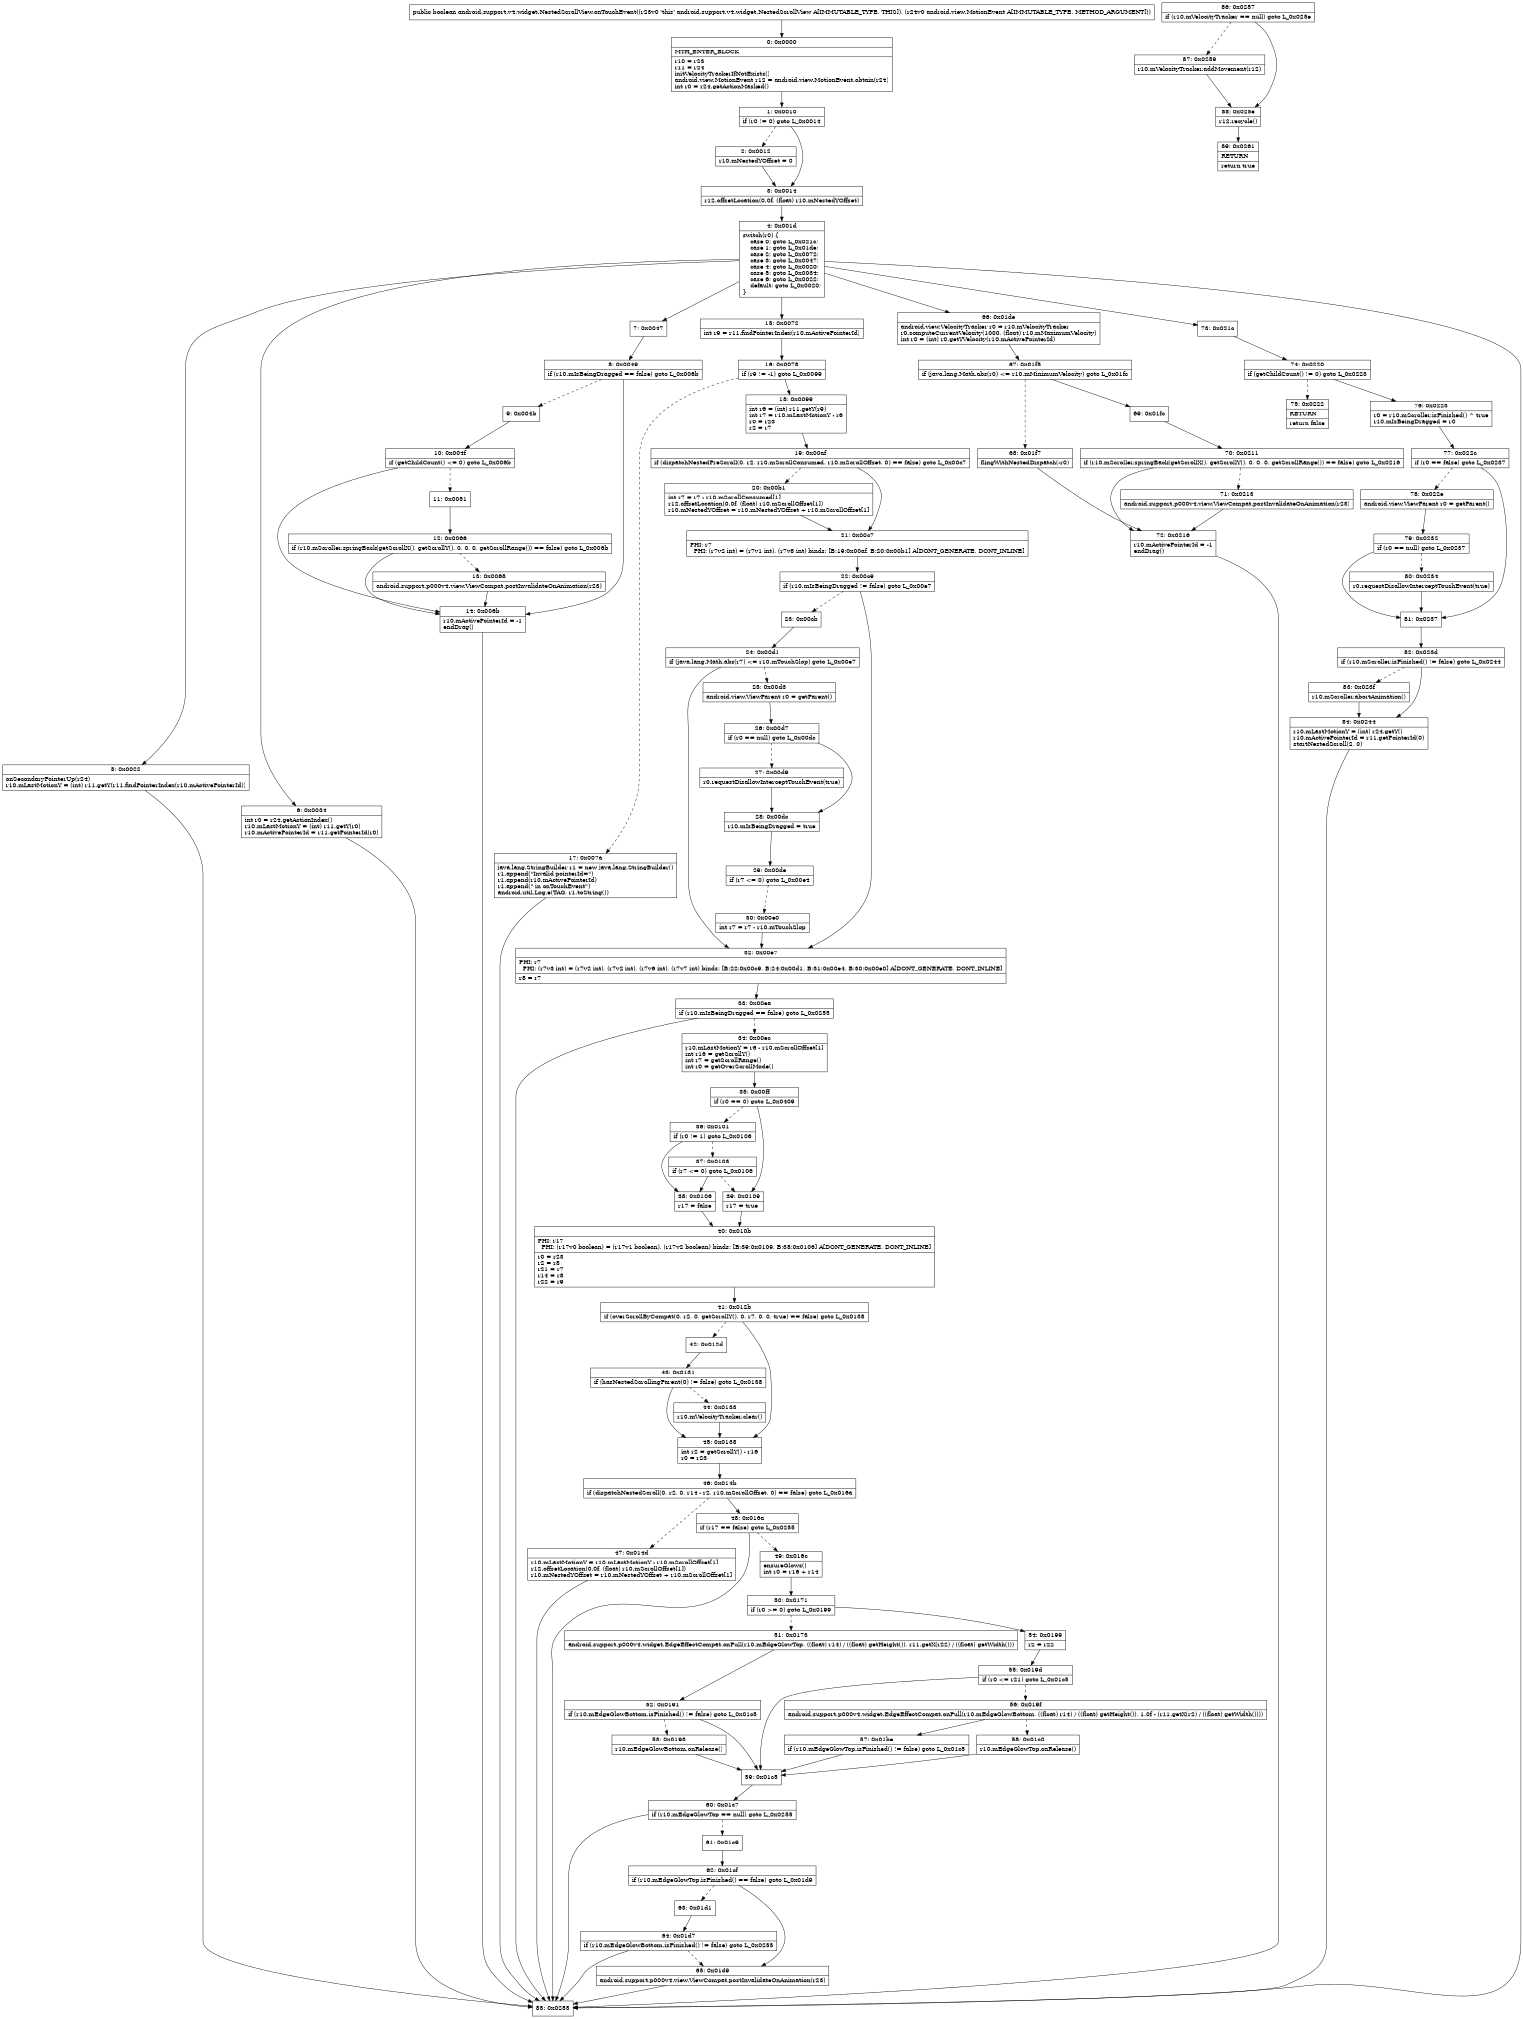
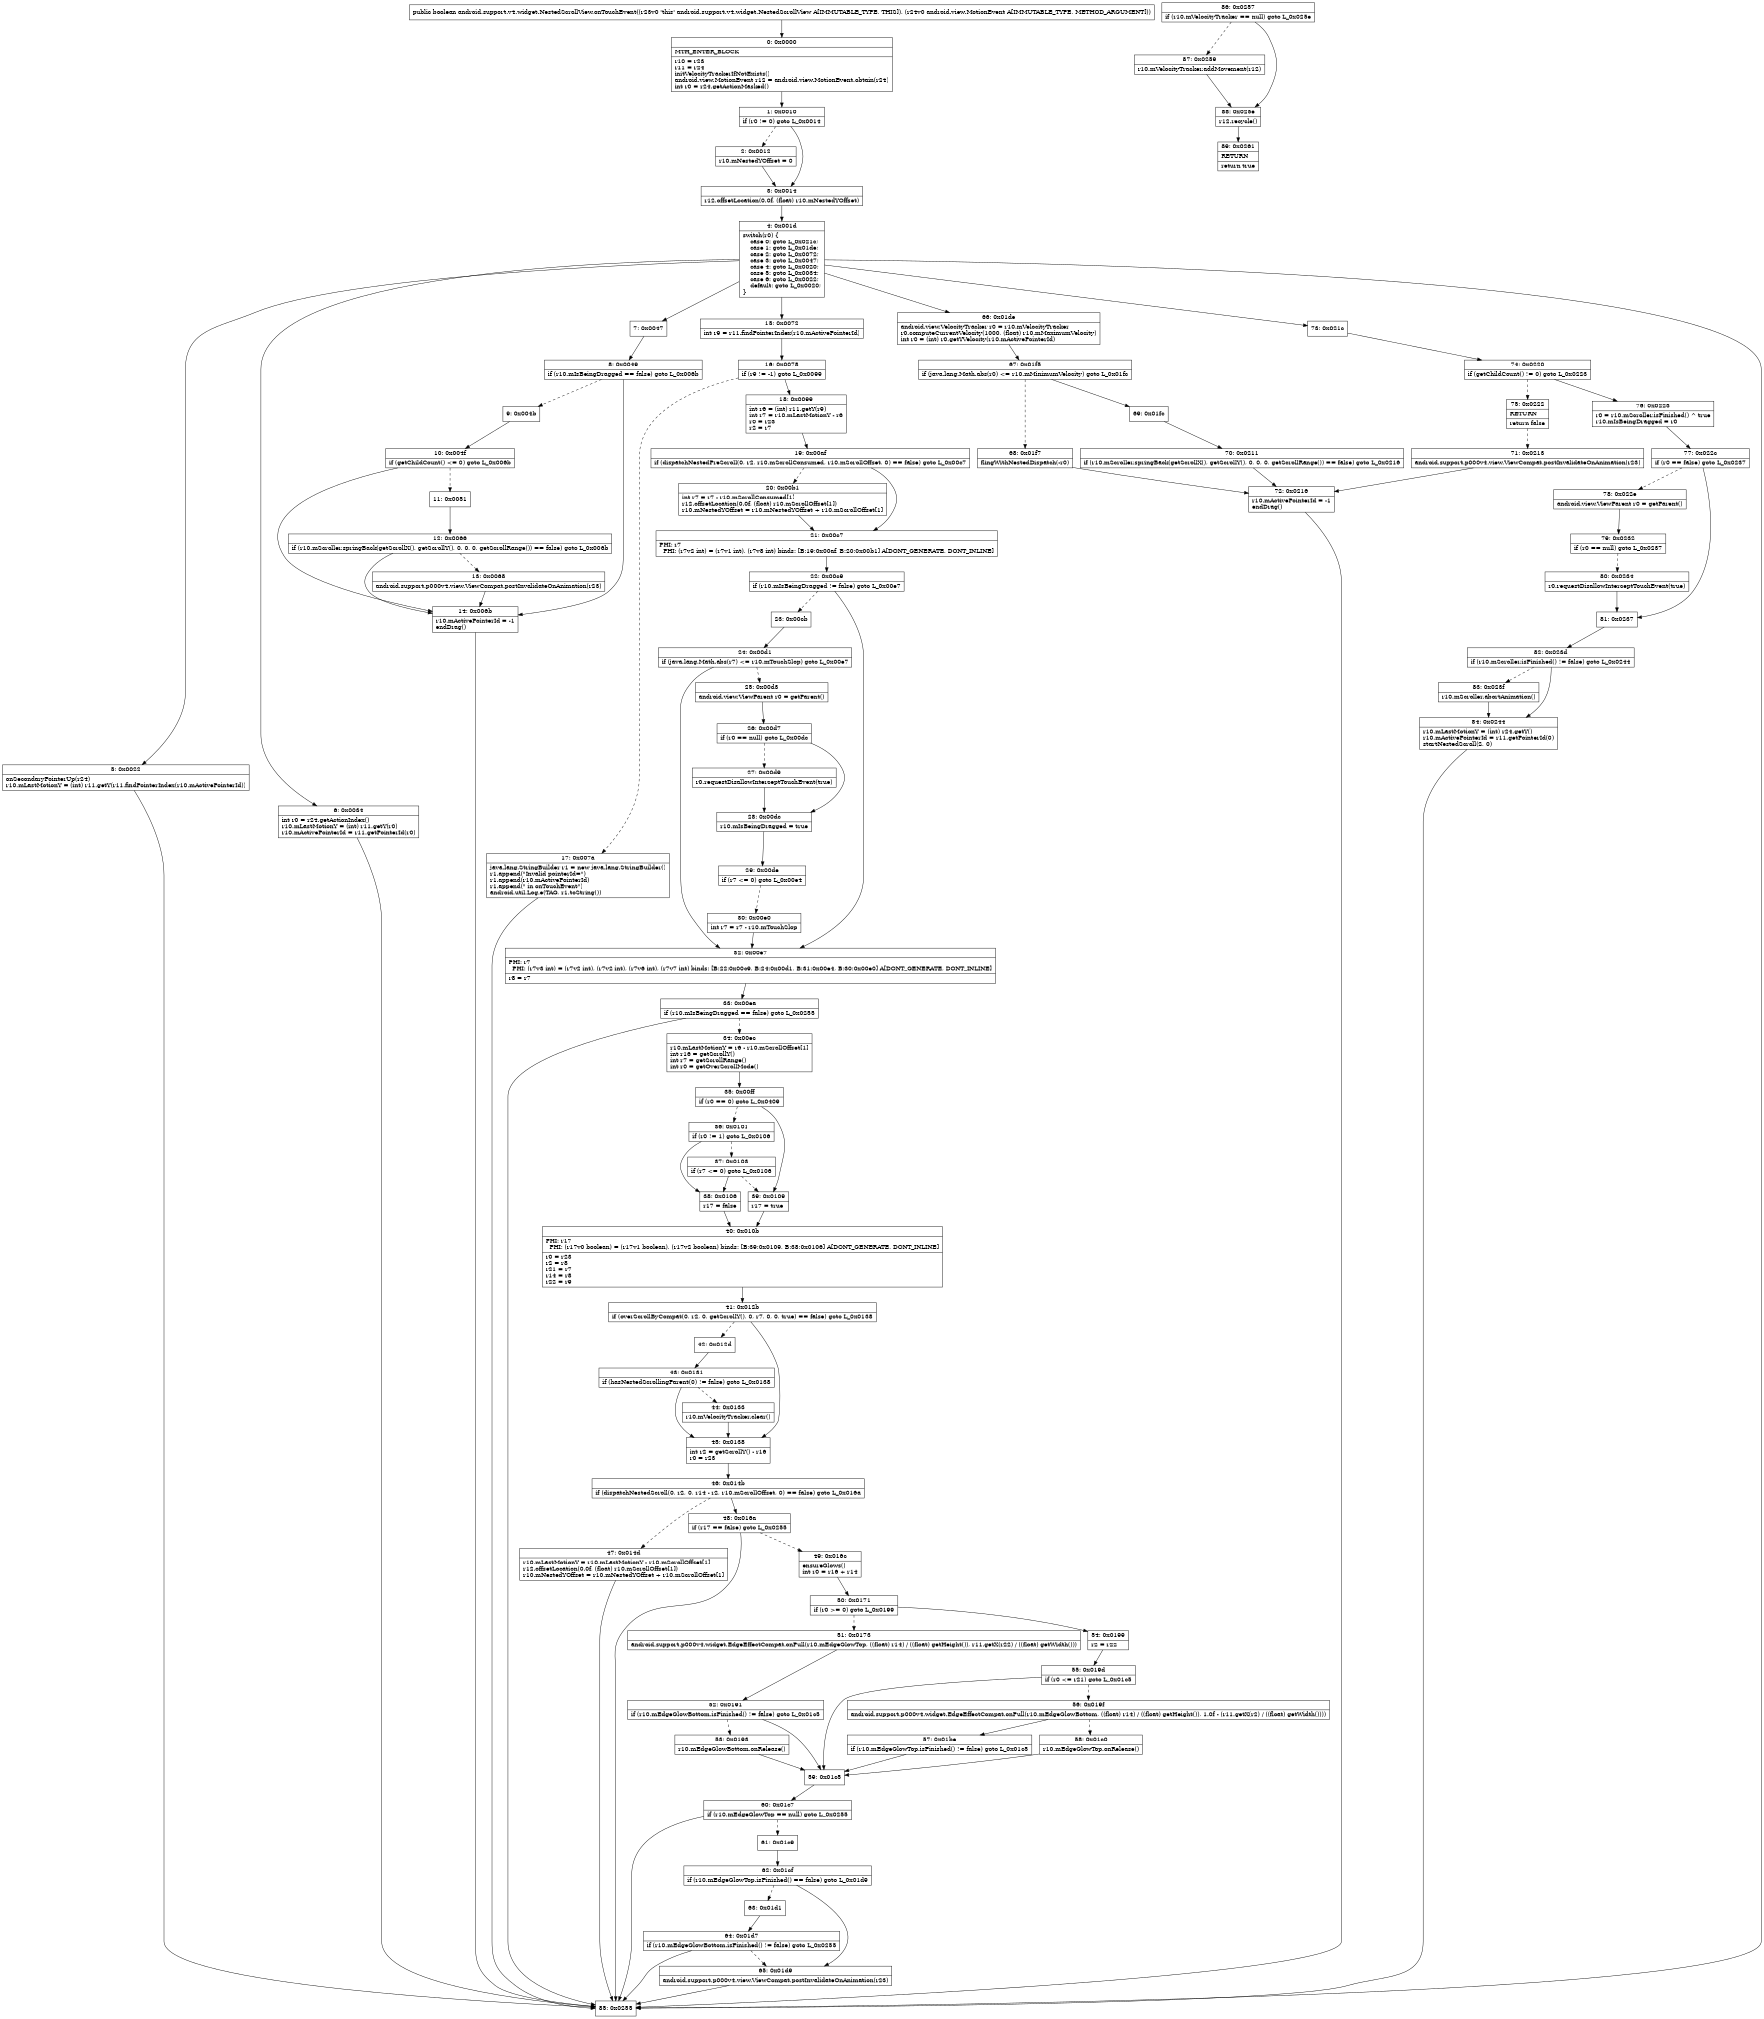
(1240, 477) -> (1528, 436)
(1347, 592) -> none
